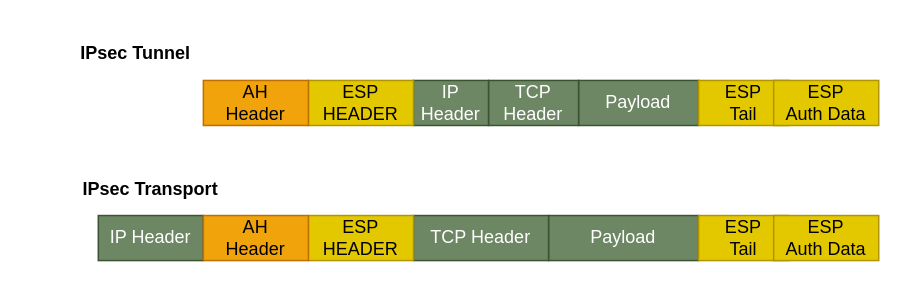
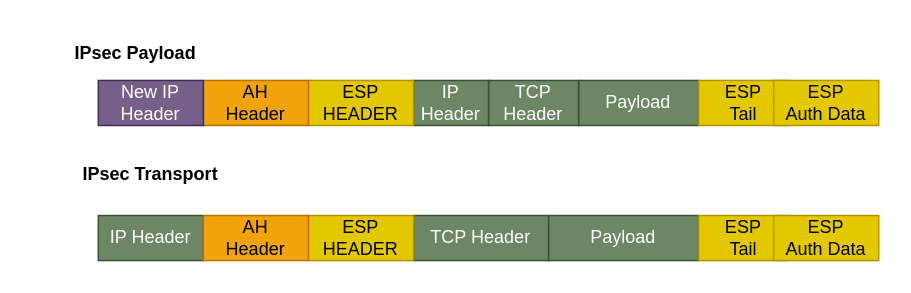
(136, 53) -> (136, 53)
none -> (151, 103)
(151, 190) -> (151, 175)
